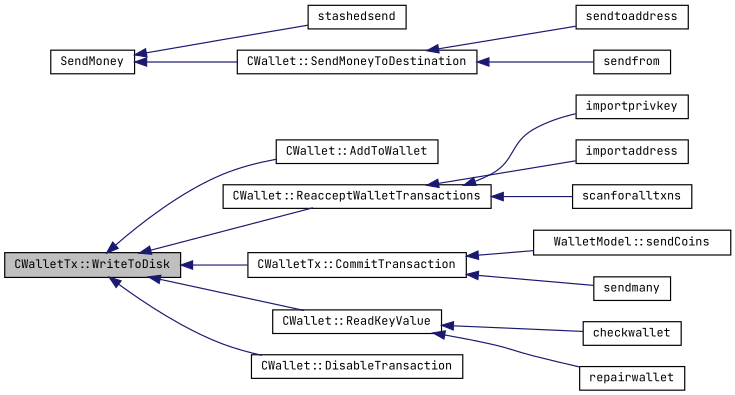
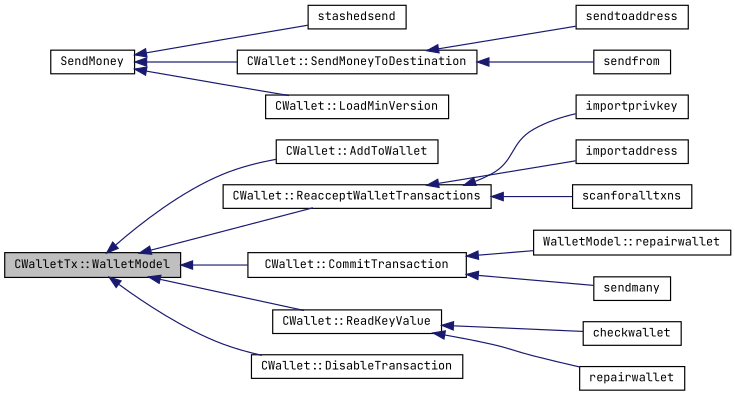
none -> (357, 107)
(632, 243) -> (632, 243)
(93, 265) -> (93, 265)
(357, 265) -> (357, 265)
